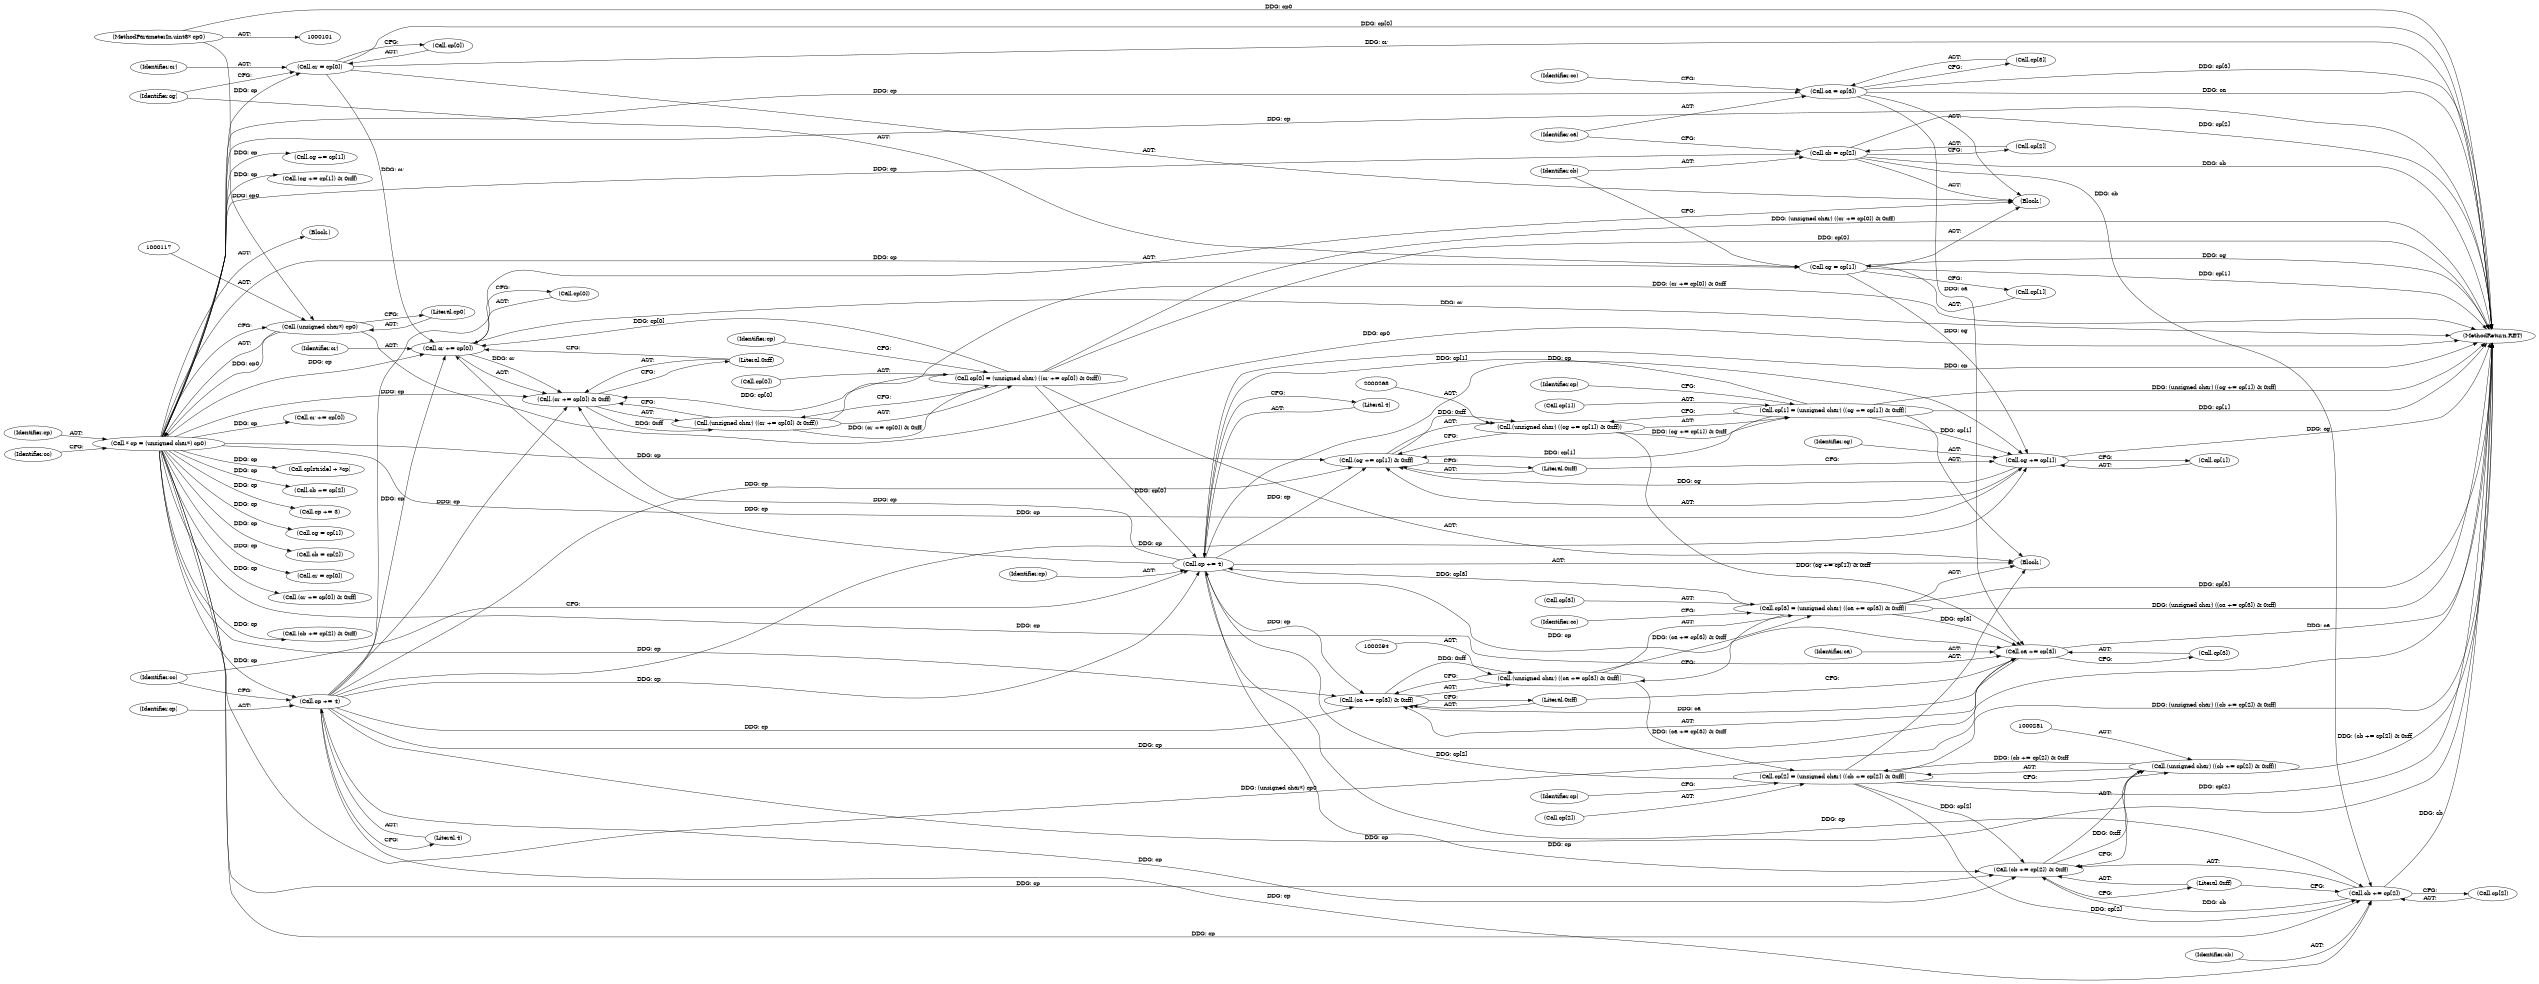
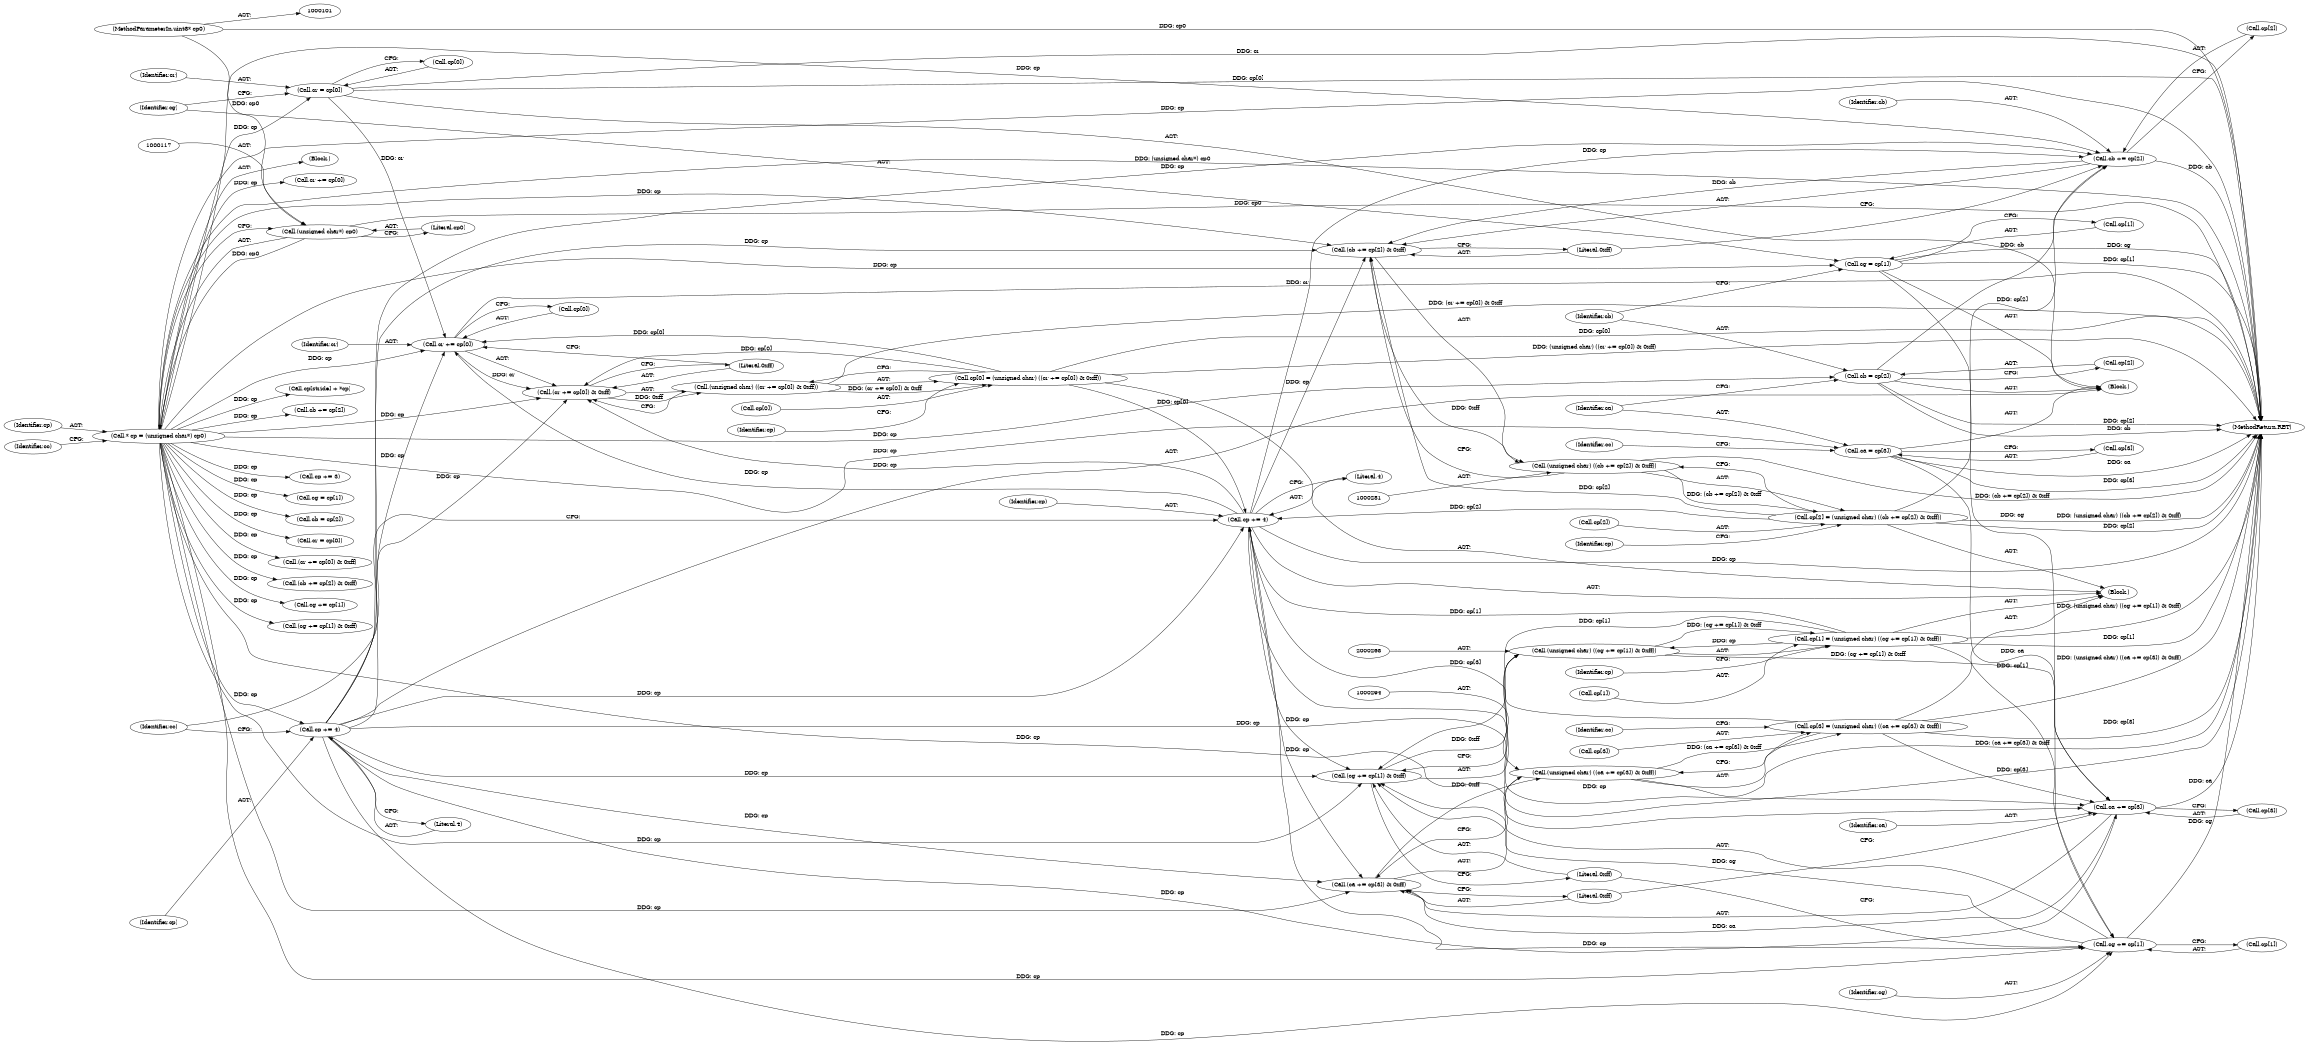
(1689, 411) -> (1724, 641)
(1680, 746) -> (2042, 748)
